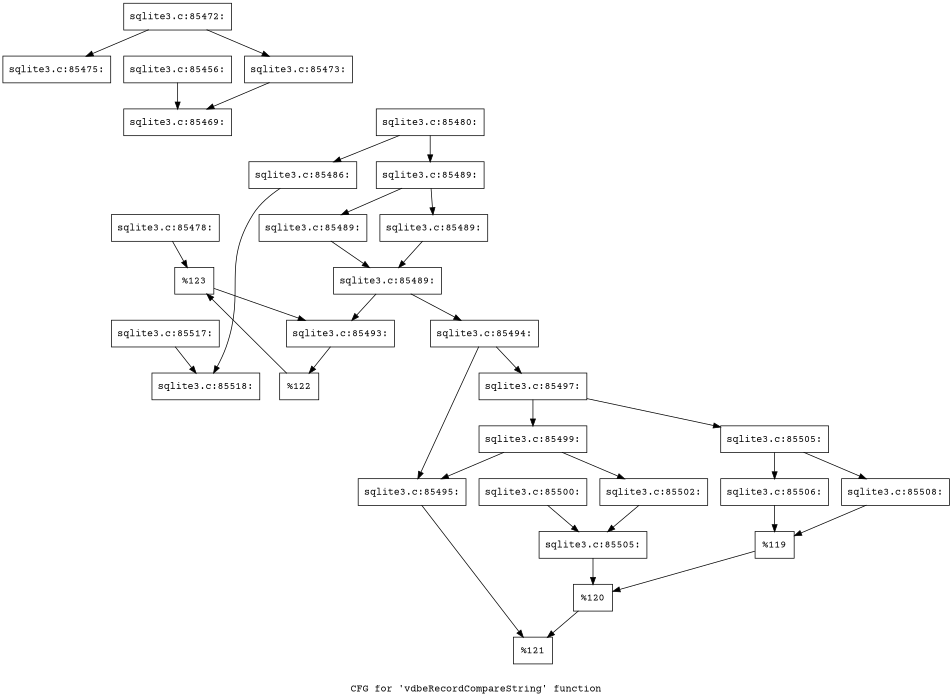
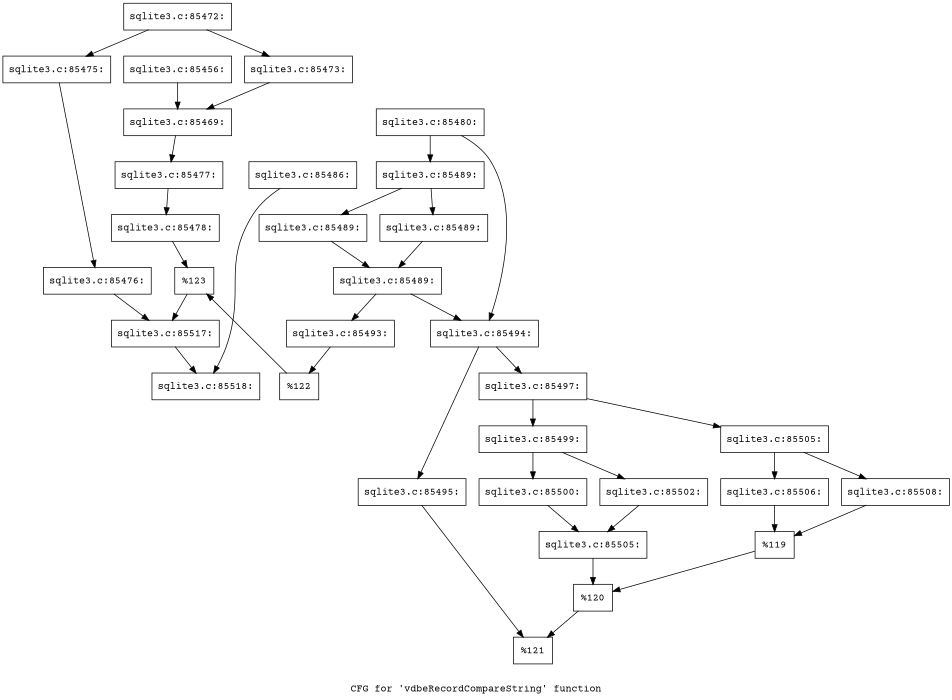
(370, 147) -> (506, 217)
none -> (169, 175)
none -> (97, 281)
(256, 303) -> (182, 304)
(476, 464) -> (533, 462)
